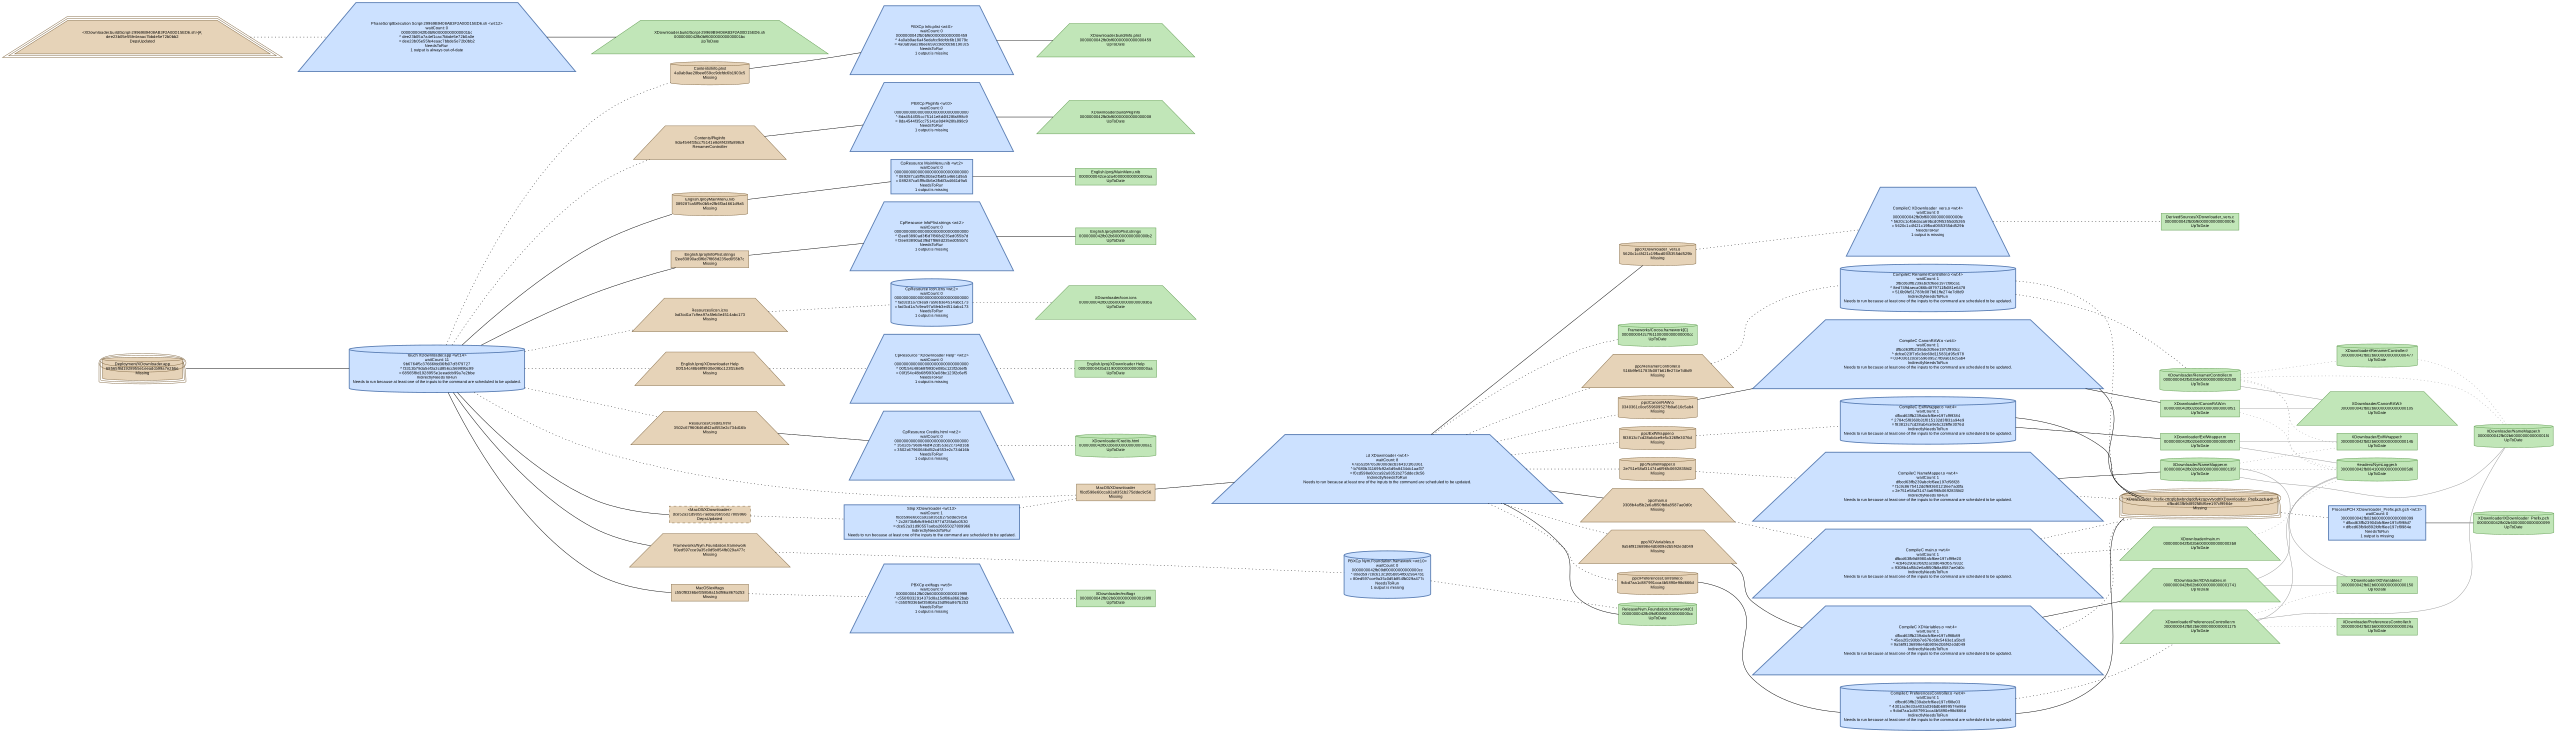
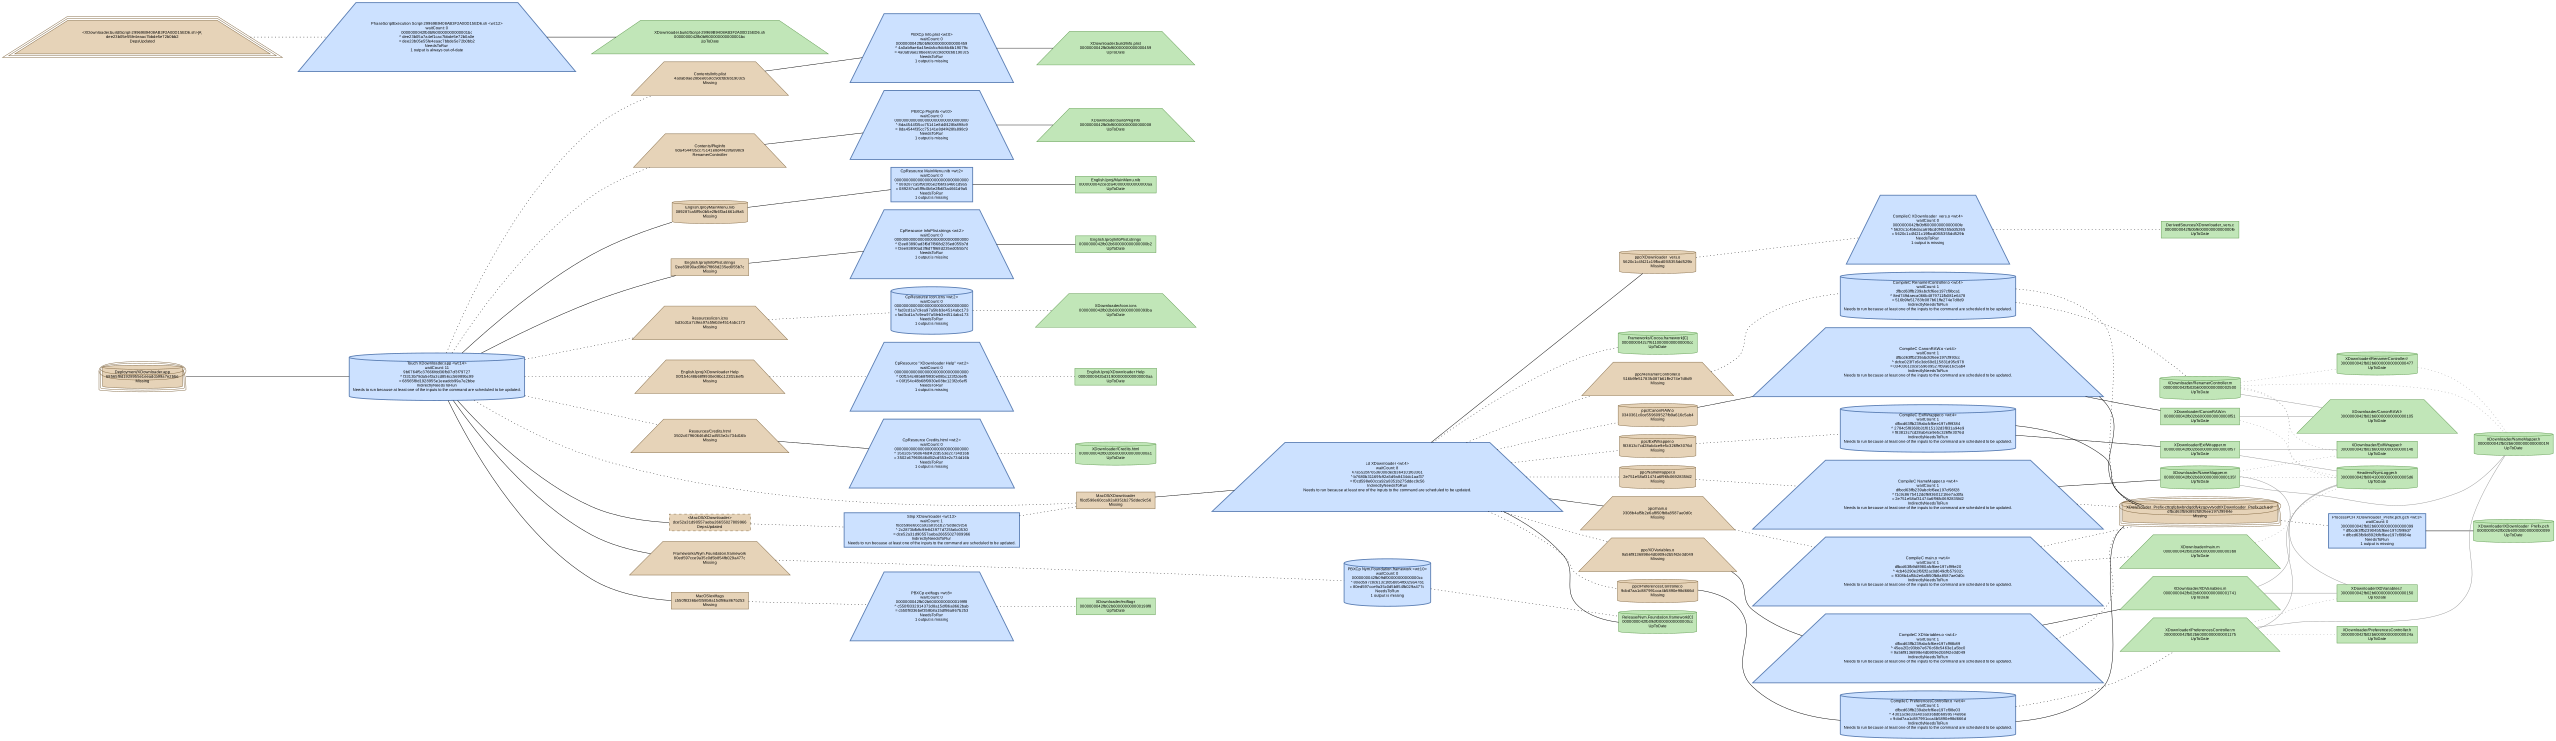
(710, 73) -> (710, 79)
